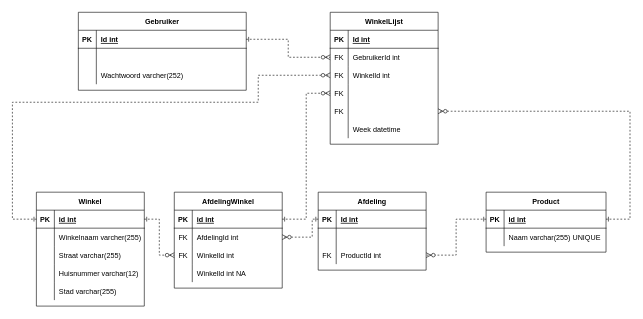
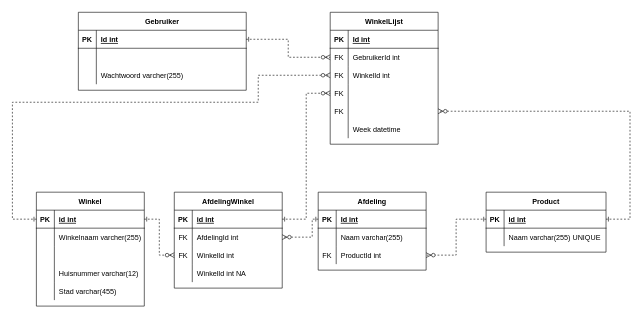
(146, 76) -> (146, 76)
none -> (381, 237)
(99, 255) -> none
(92, 292) -> (92, 292)
